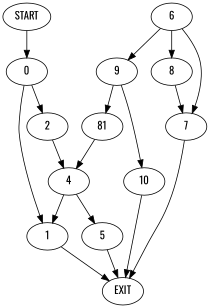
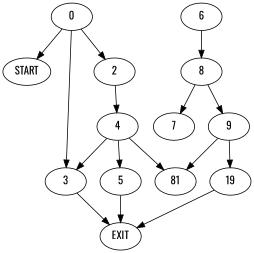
(27, 40) -> (52, 41)
(147, 41) -> (213, 96)
(201, 65) -> none
(88, 151) -> (144, 151)
(144, 181) -> (230, 181)
(166, 209) -> none
(47, 236) -> (66, 181)
